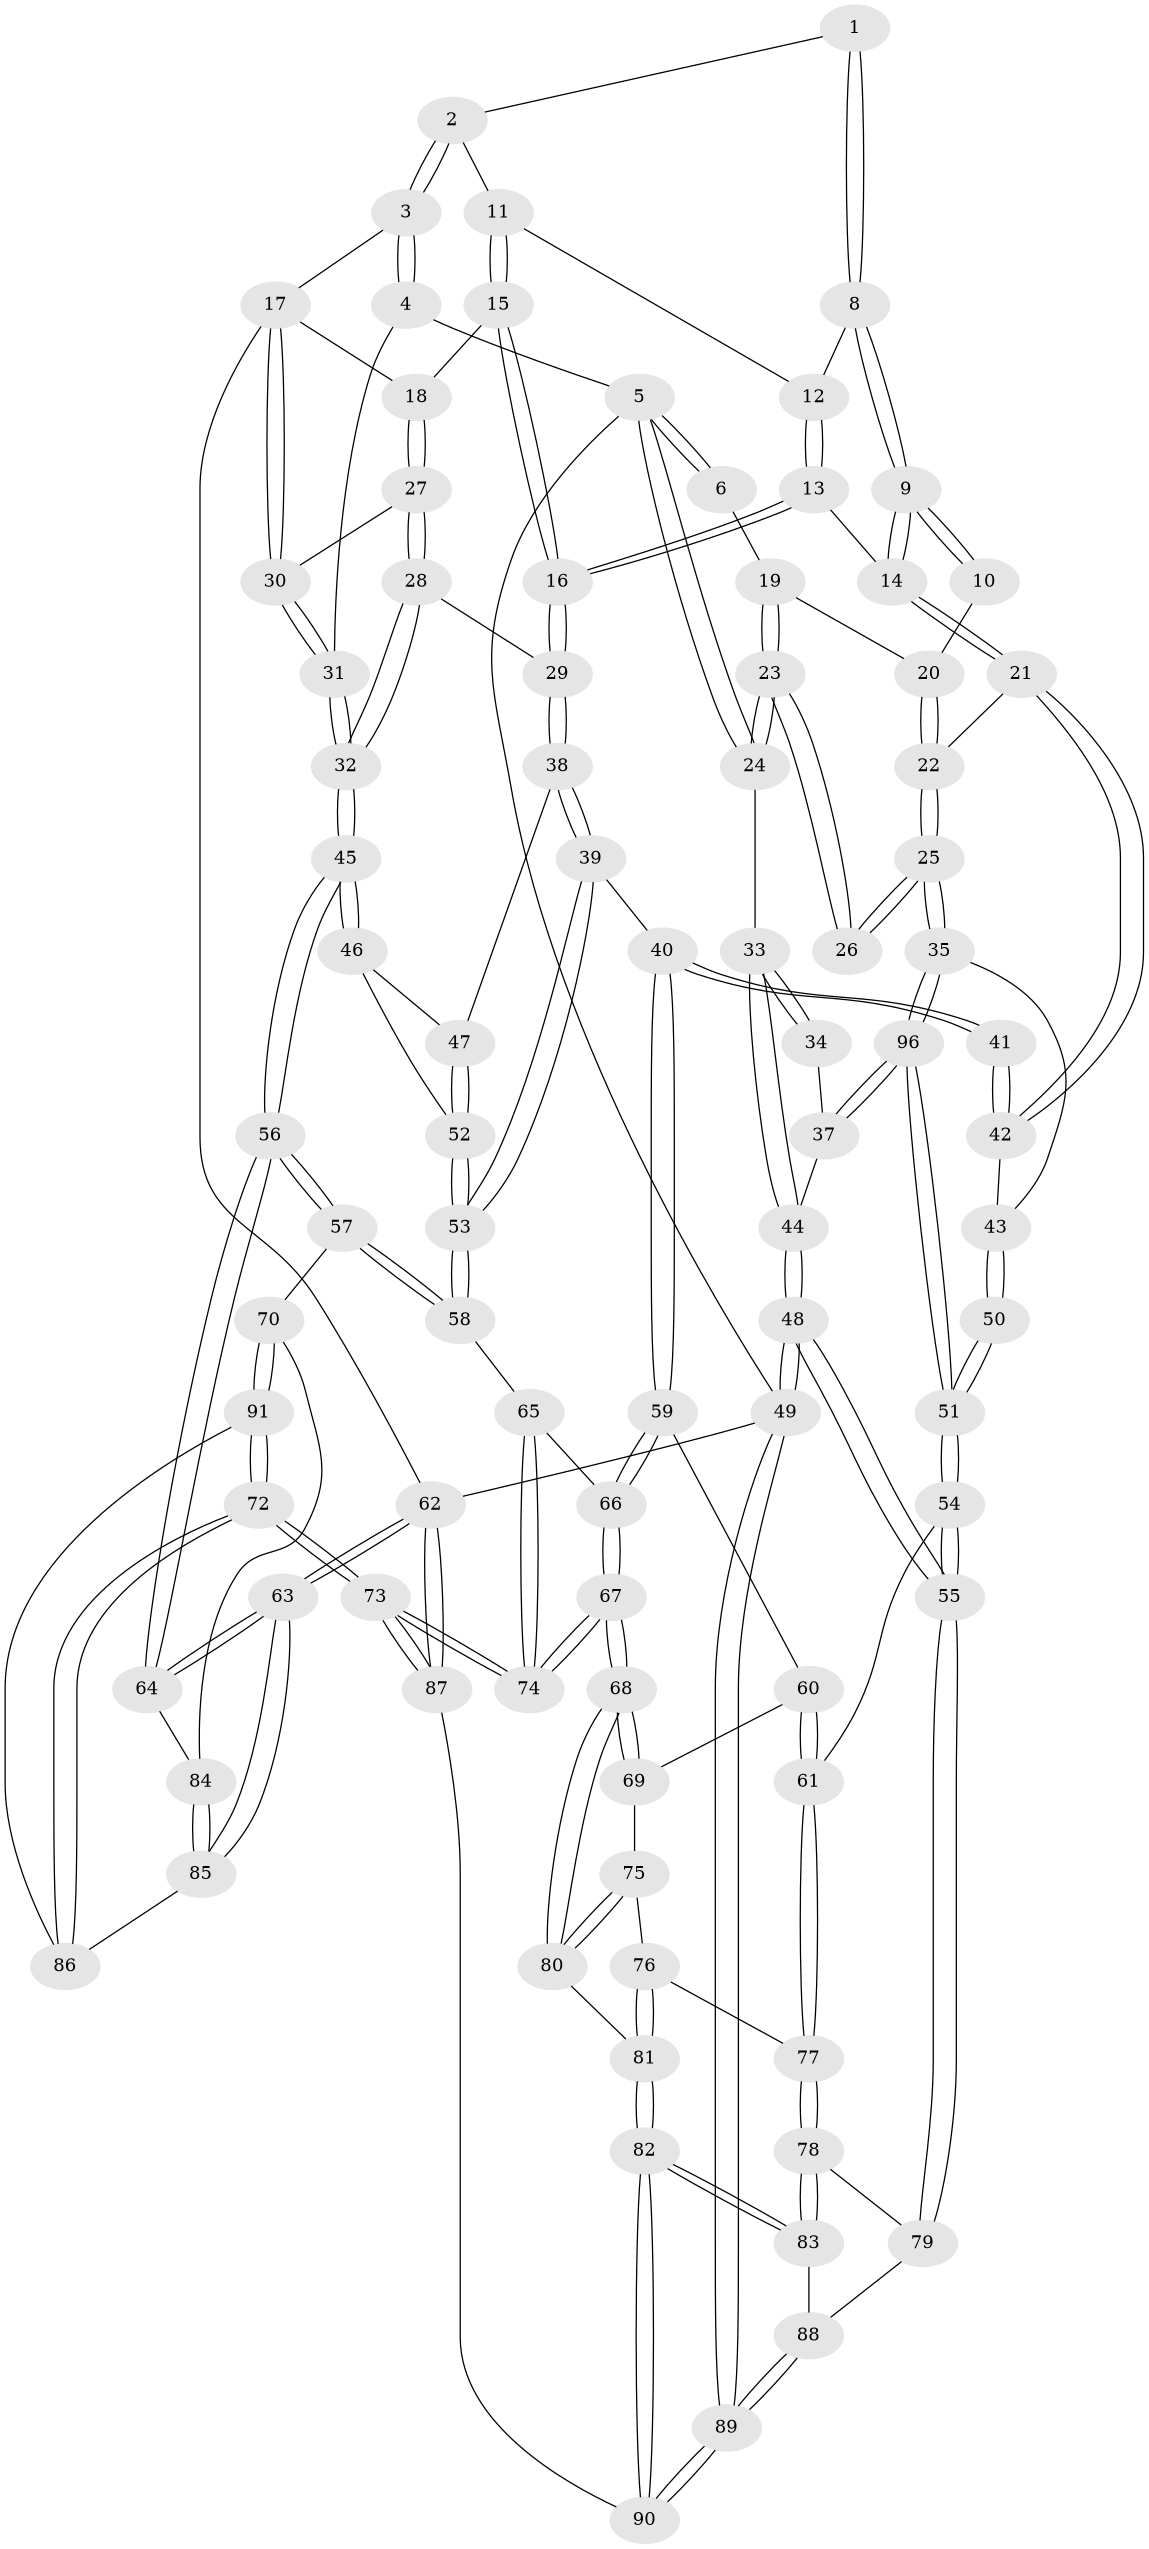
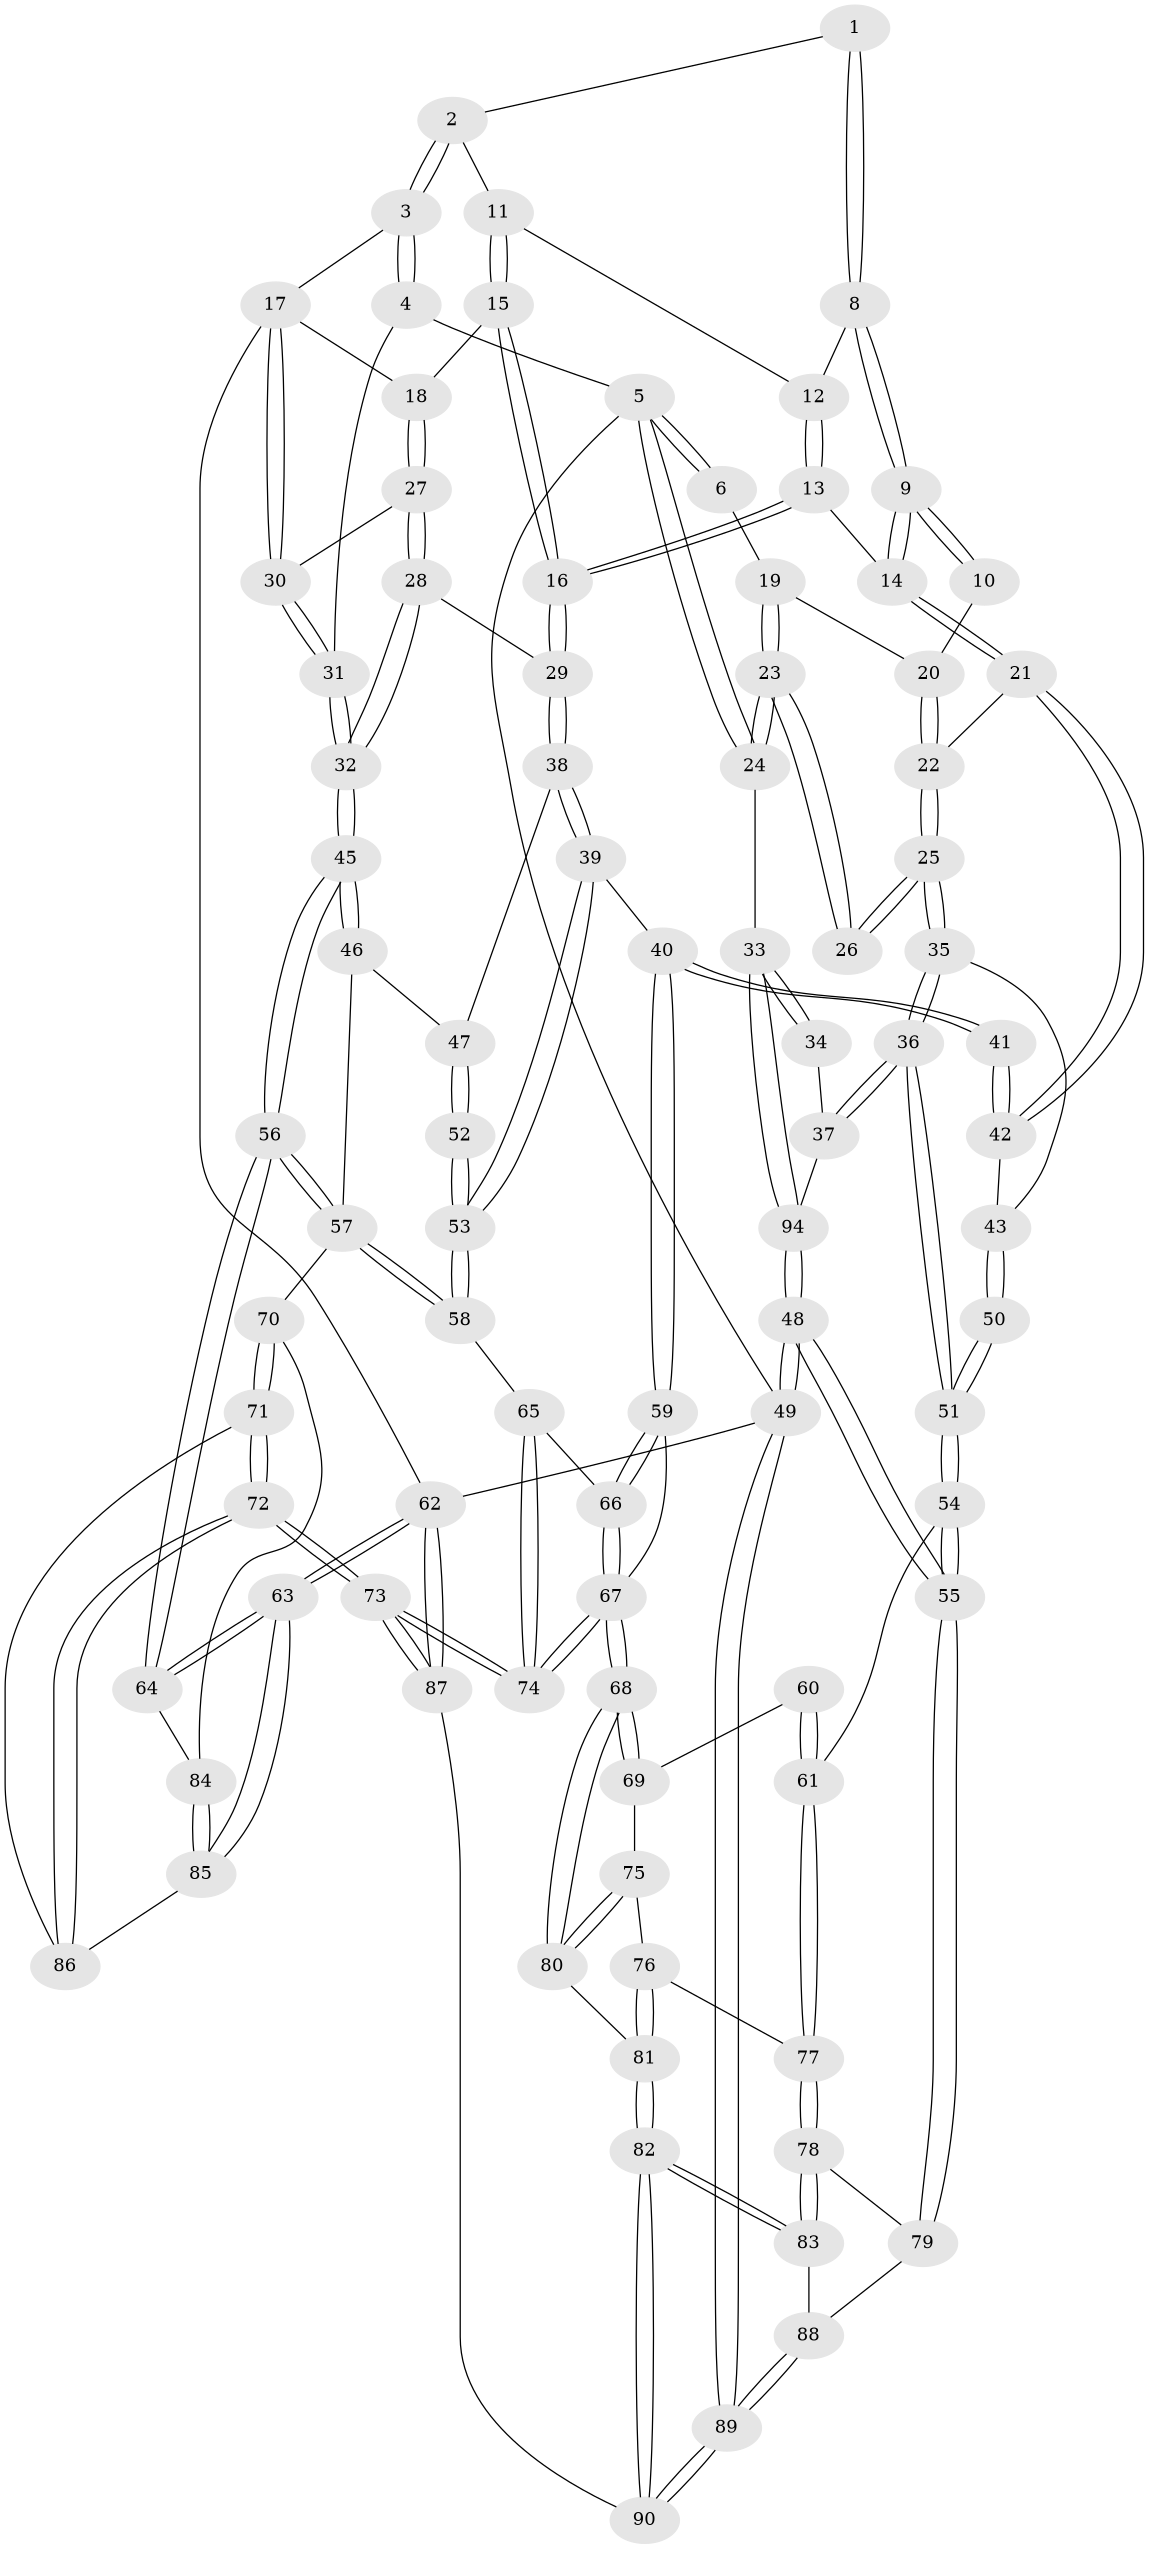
(909, 1044) -> (909, 1044)
(402, 1046) -> (347, 1090)
(794, 1228) -> (794, 1228)
(259, 1413) -> (259, 1413)
(742, 1563) -> (662, 1511)
